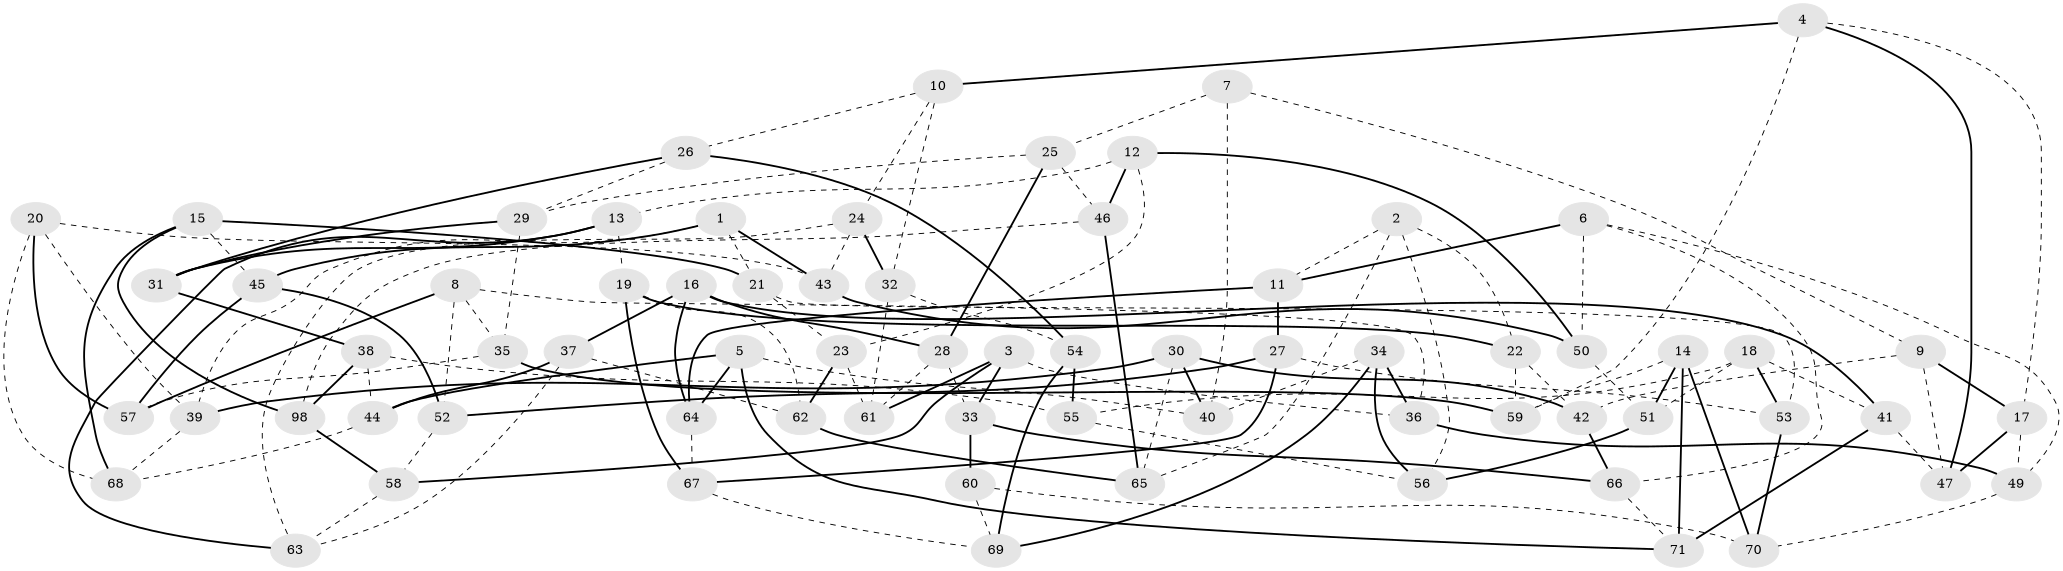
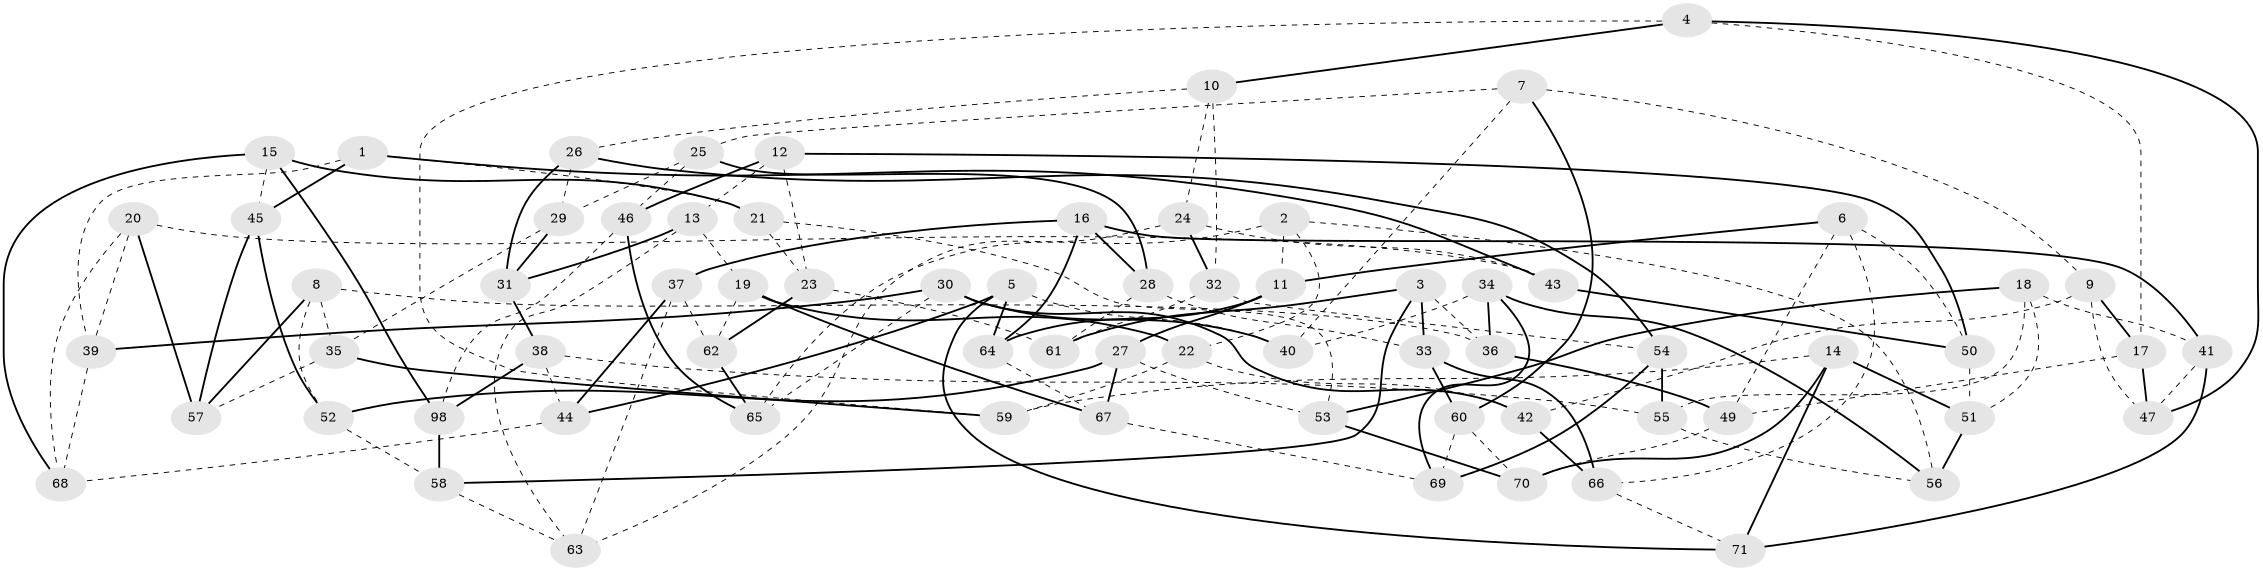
none -> (1592, 264)
(184, 309) -> (504, 345)
